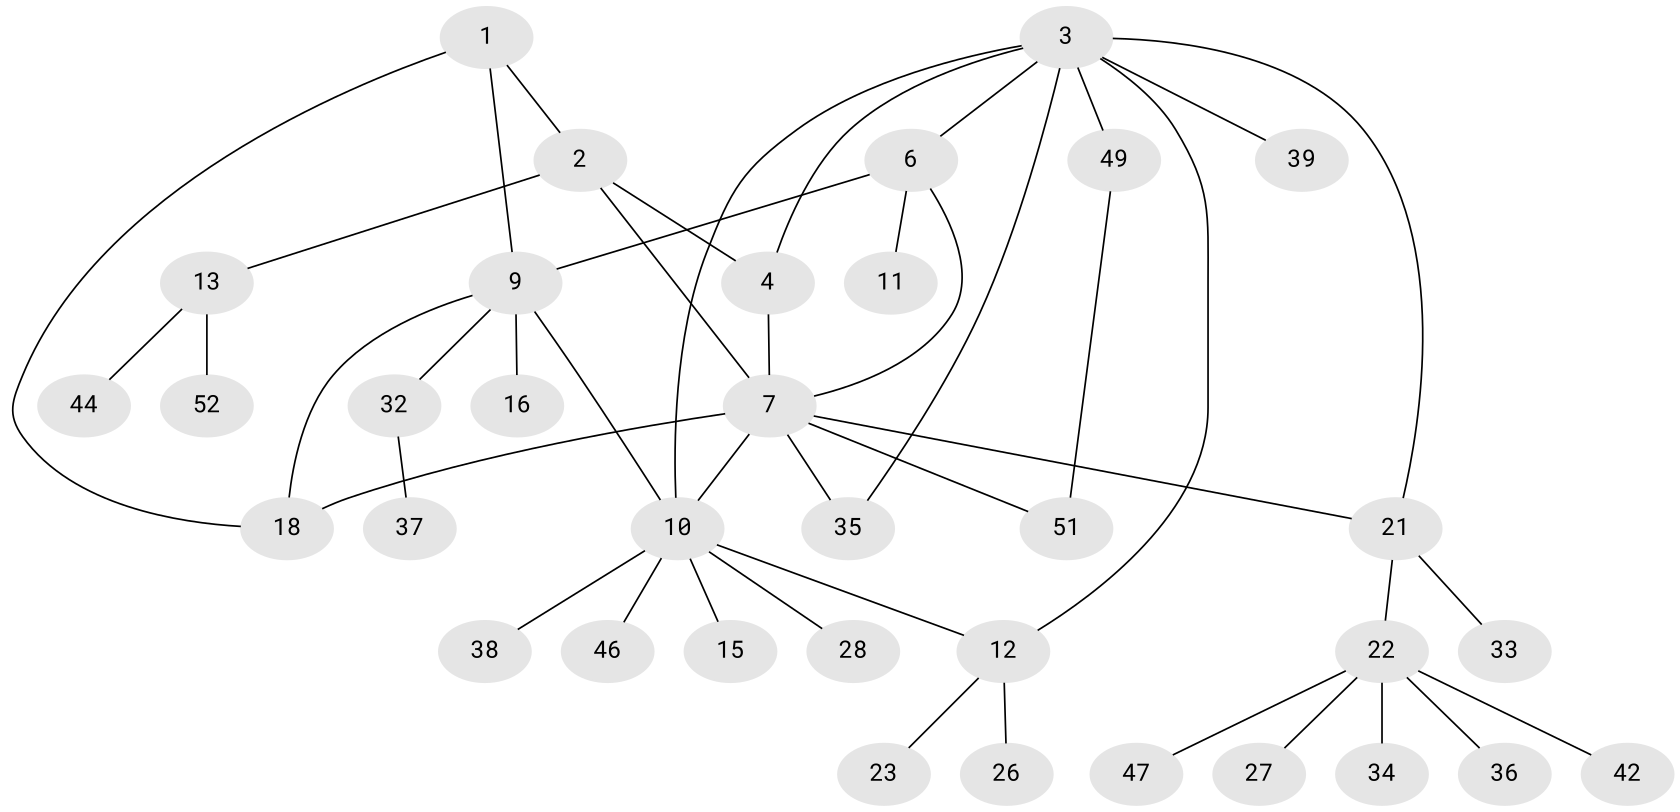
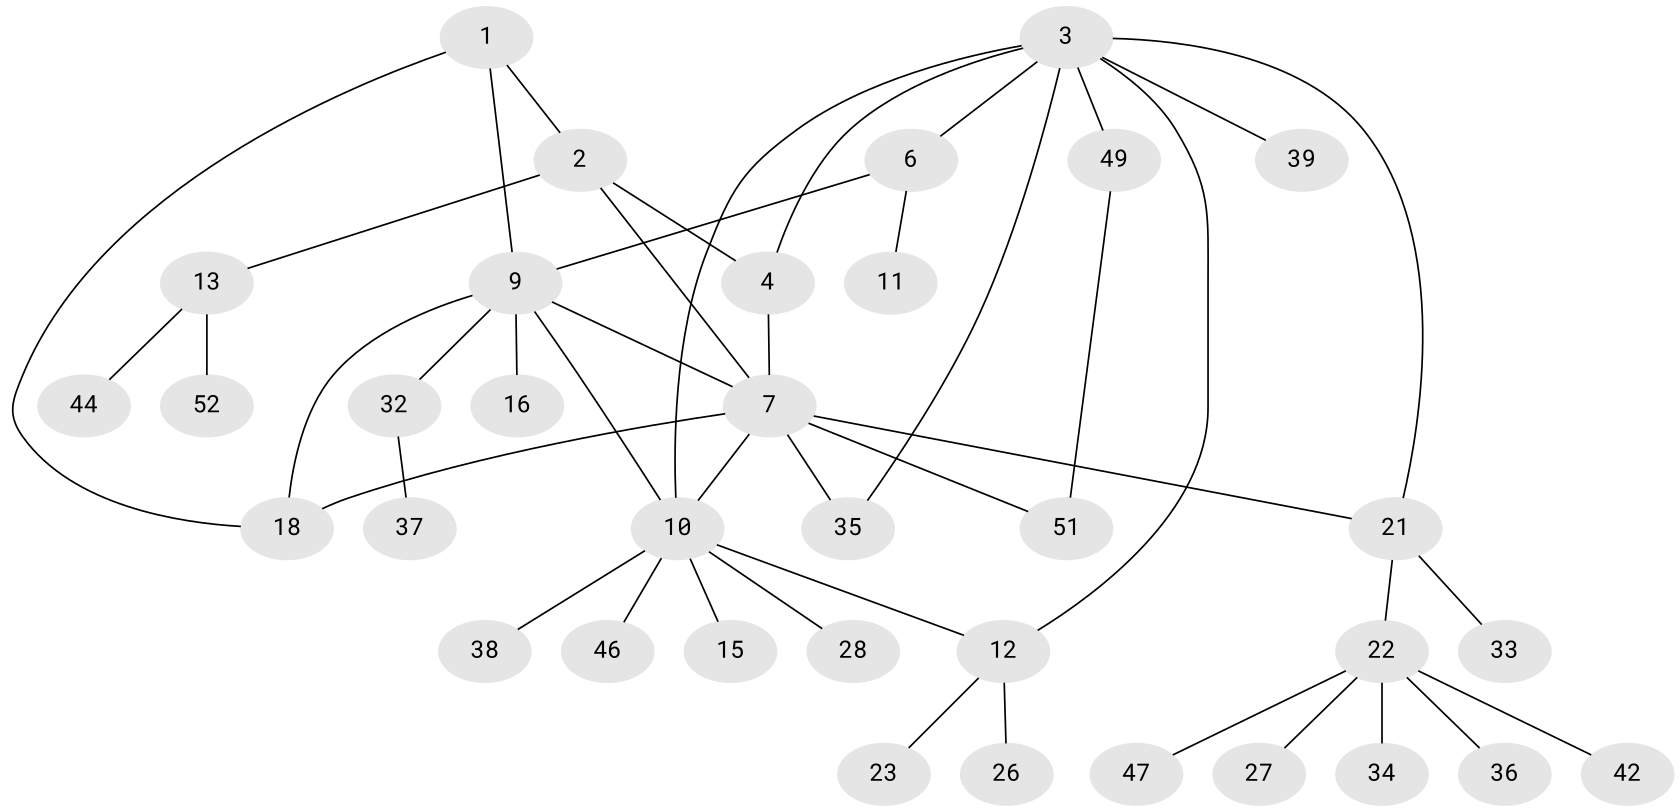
(943, 326) -> (642, 344)
